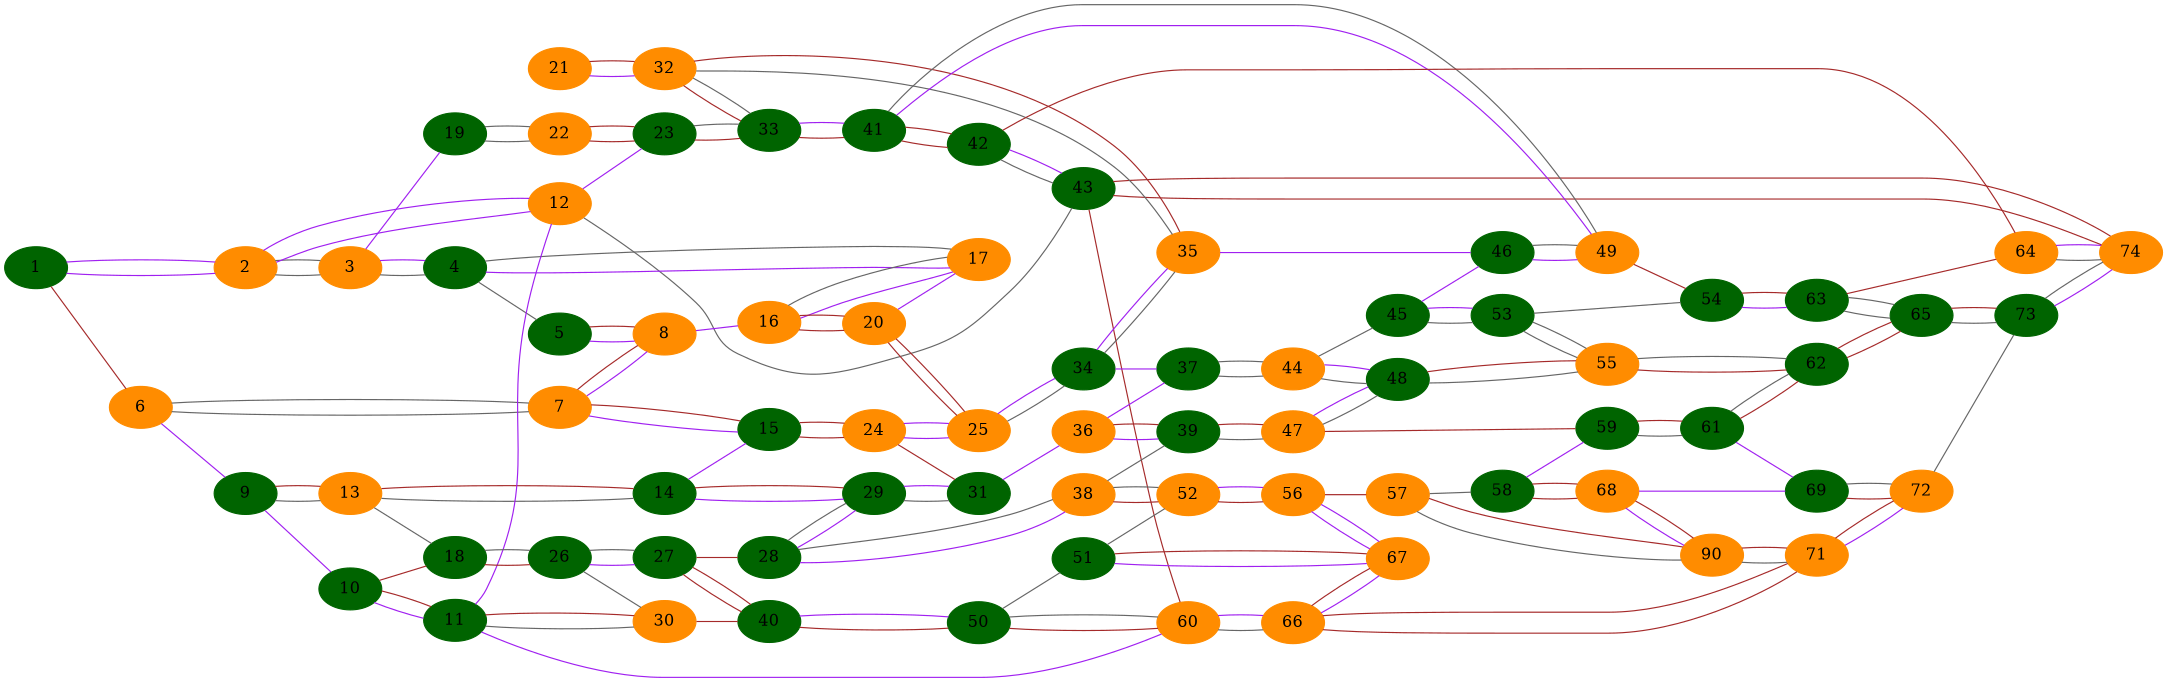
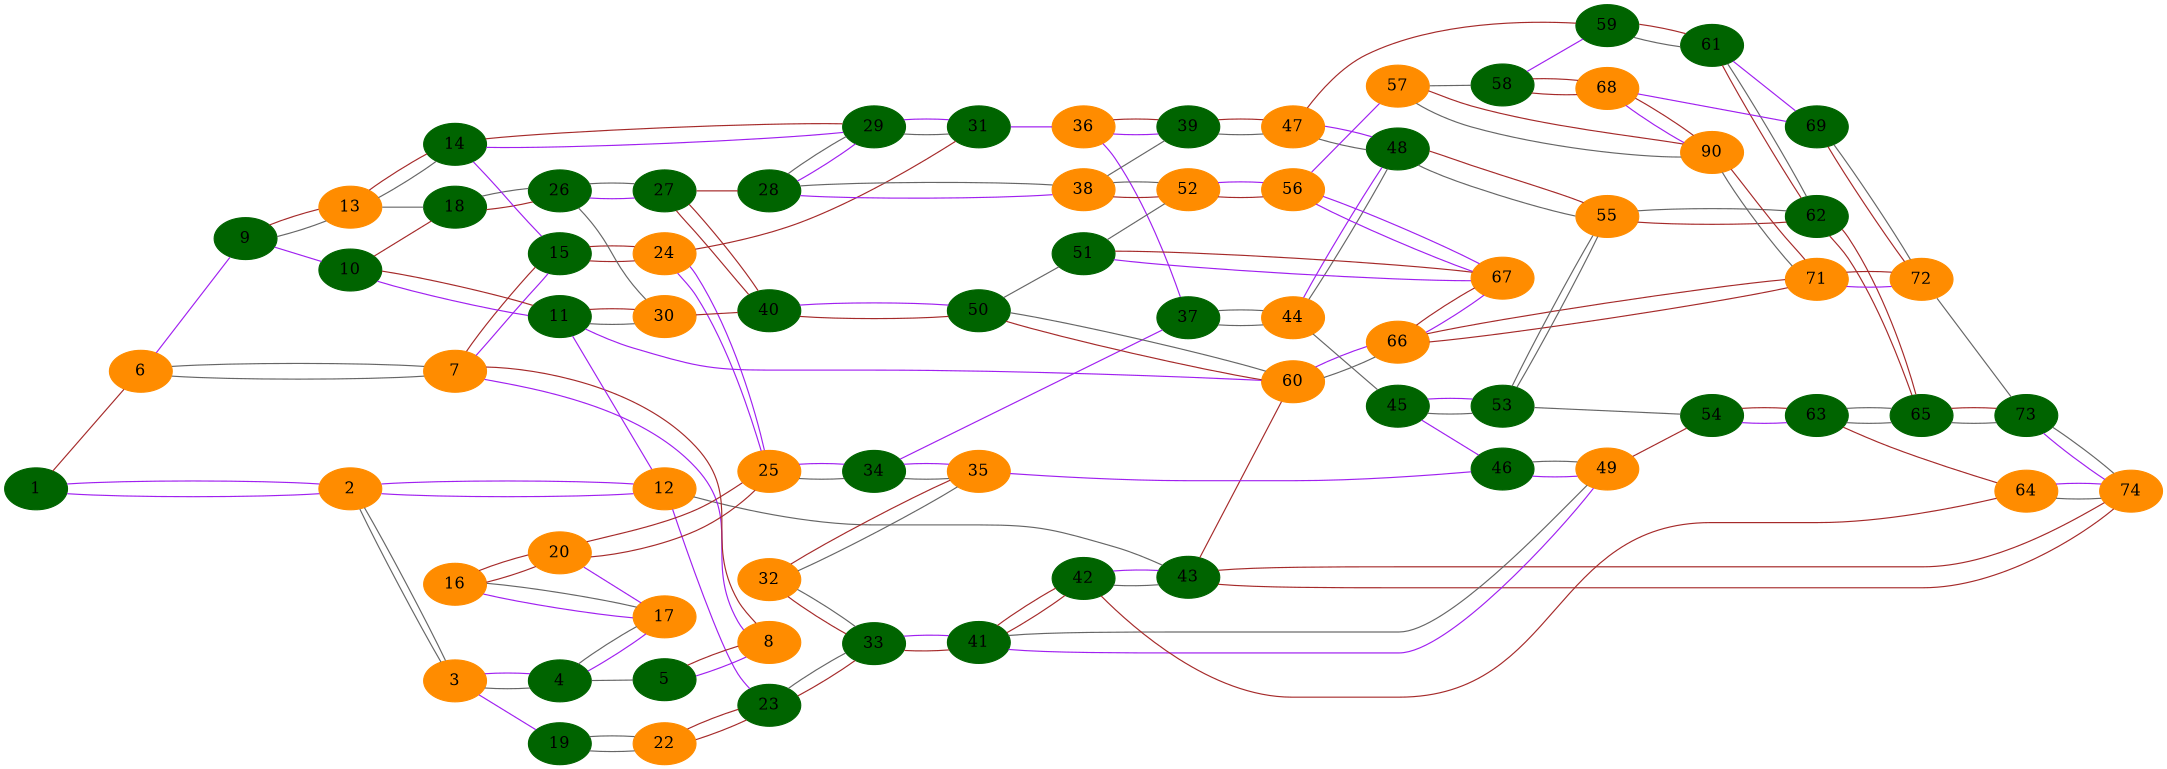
(560, 69) -> none
(721, 328) -> none
(1346, 495) -> (1346, 138)
